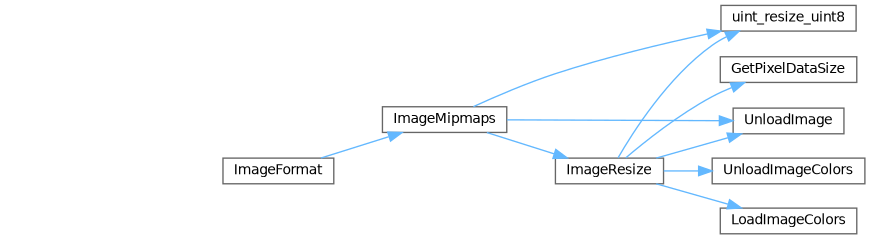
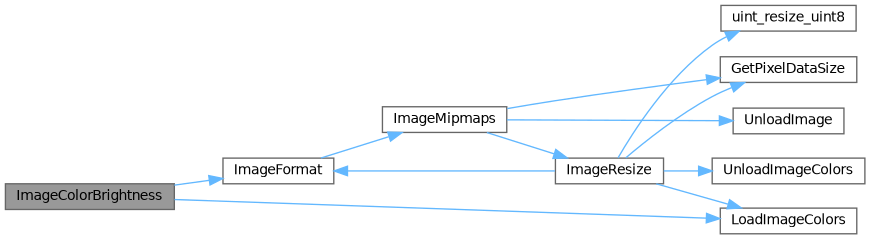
(588, 64) -> (607, 93)
(692, 148) -> (451, 171)
none -> (90, 197)
